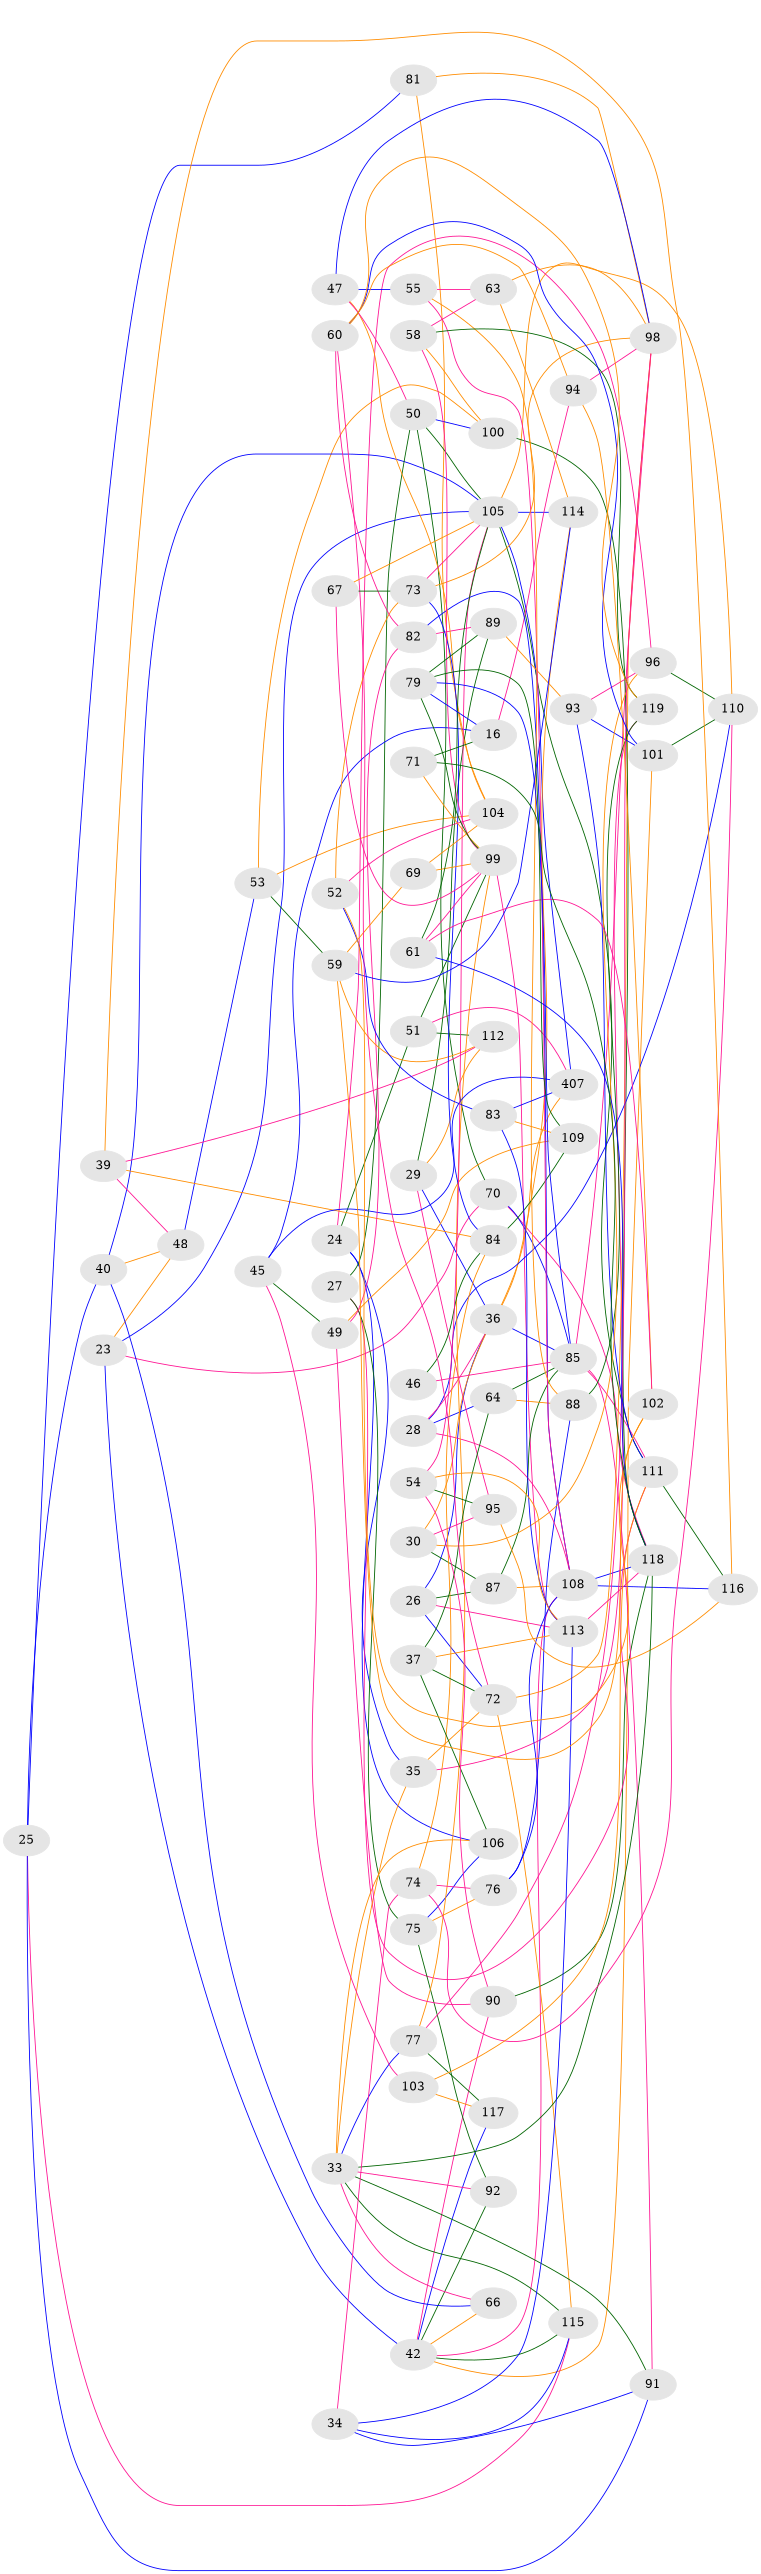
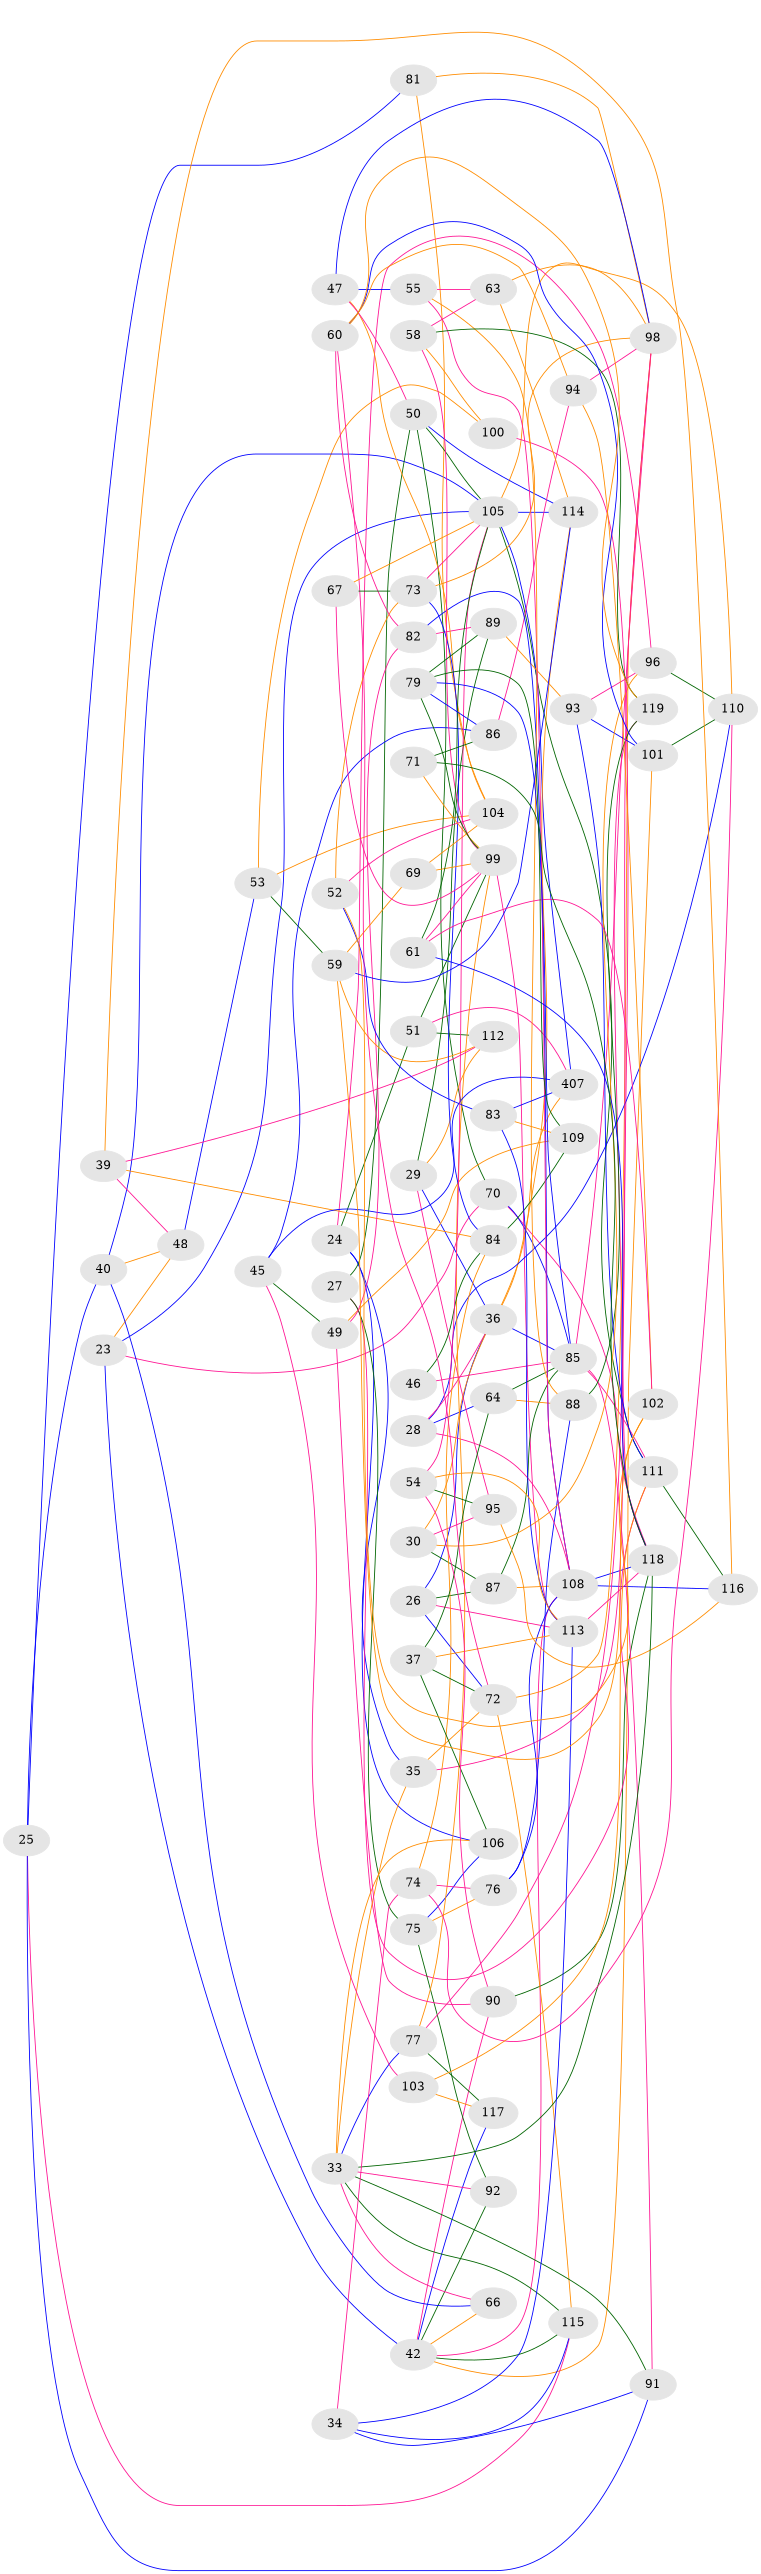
(453, 424) -> (488, 469)
(493, 735) -> (493, 735)
(627, 969) -> (627, 969)
